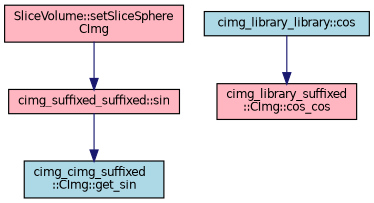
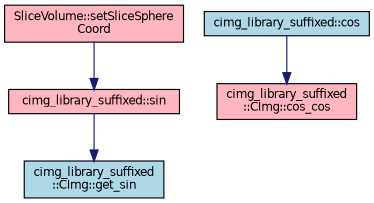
(94, 24) -> (94, 24)
(287, 24) -> (287, 24)
(94, 102) -> (94, 102)
(94, 179) -> (94, 179)
